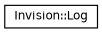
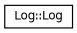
(51, 17) -> (39, 17)
